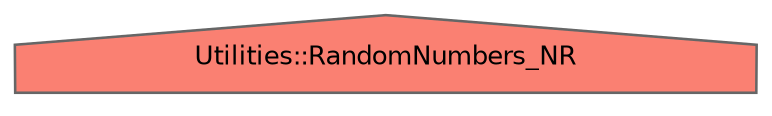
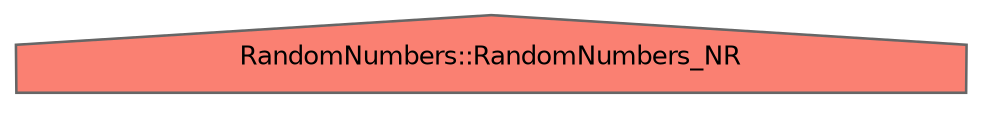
(386, 58) -> (491, 58)
